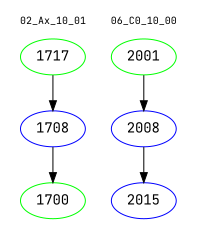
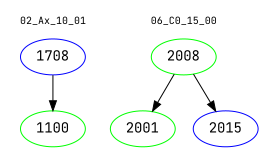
(144, 21) -> (184, 21)
(53, 57) -> none
(144, 88) -> (166, 88)
(144, 129) -> (184, 57)
(53, 201) -> (53, 129)
